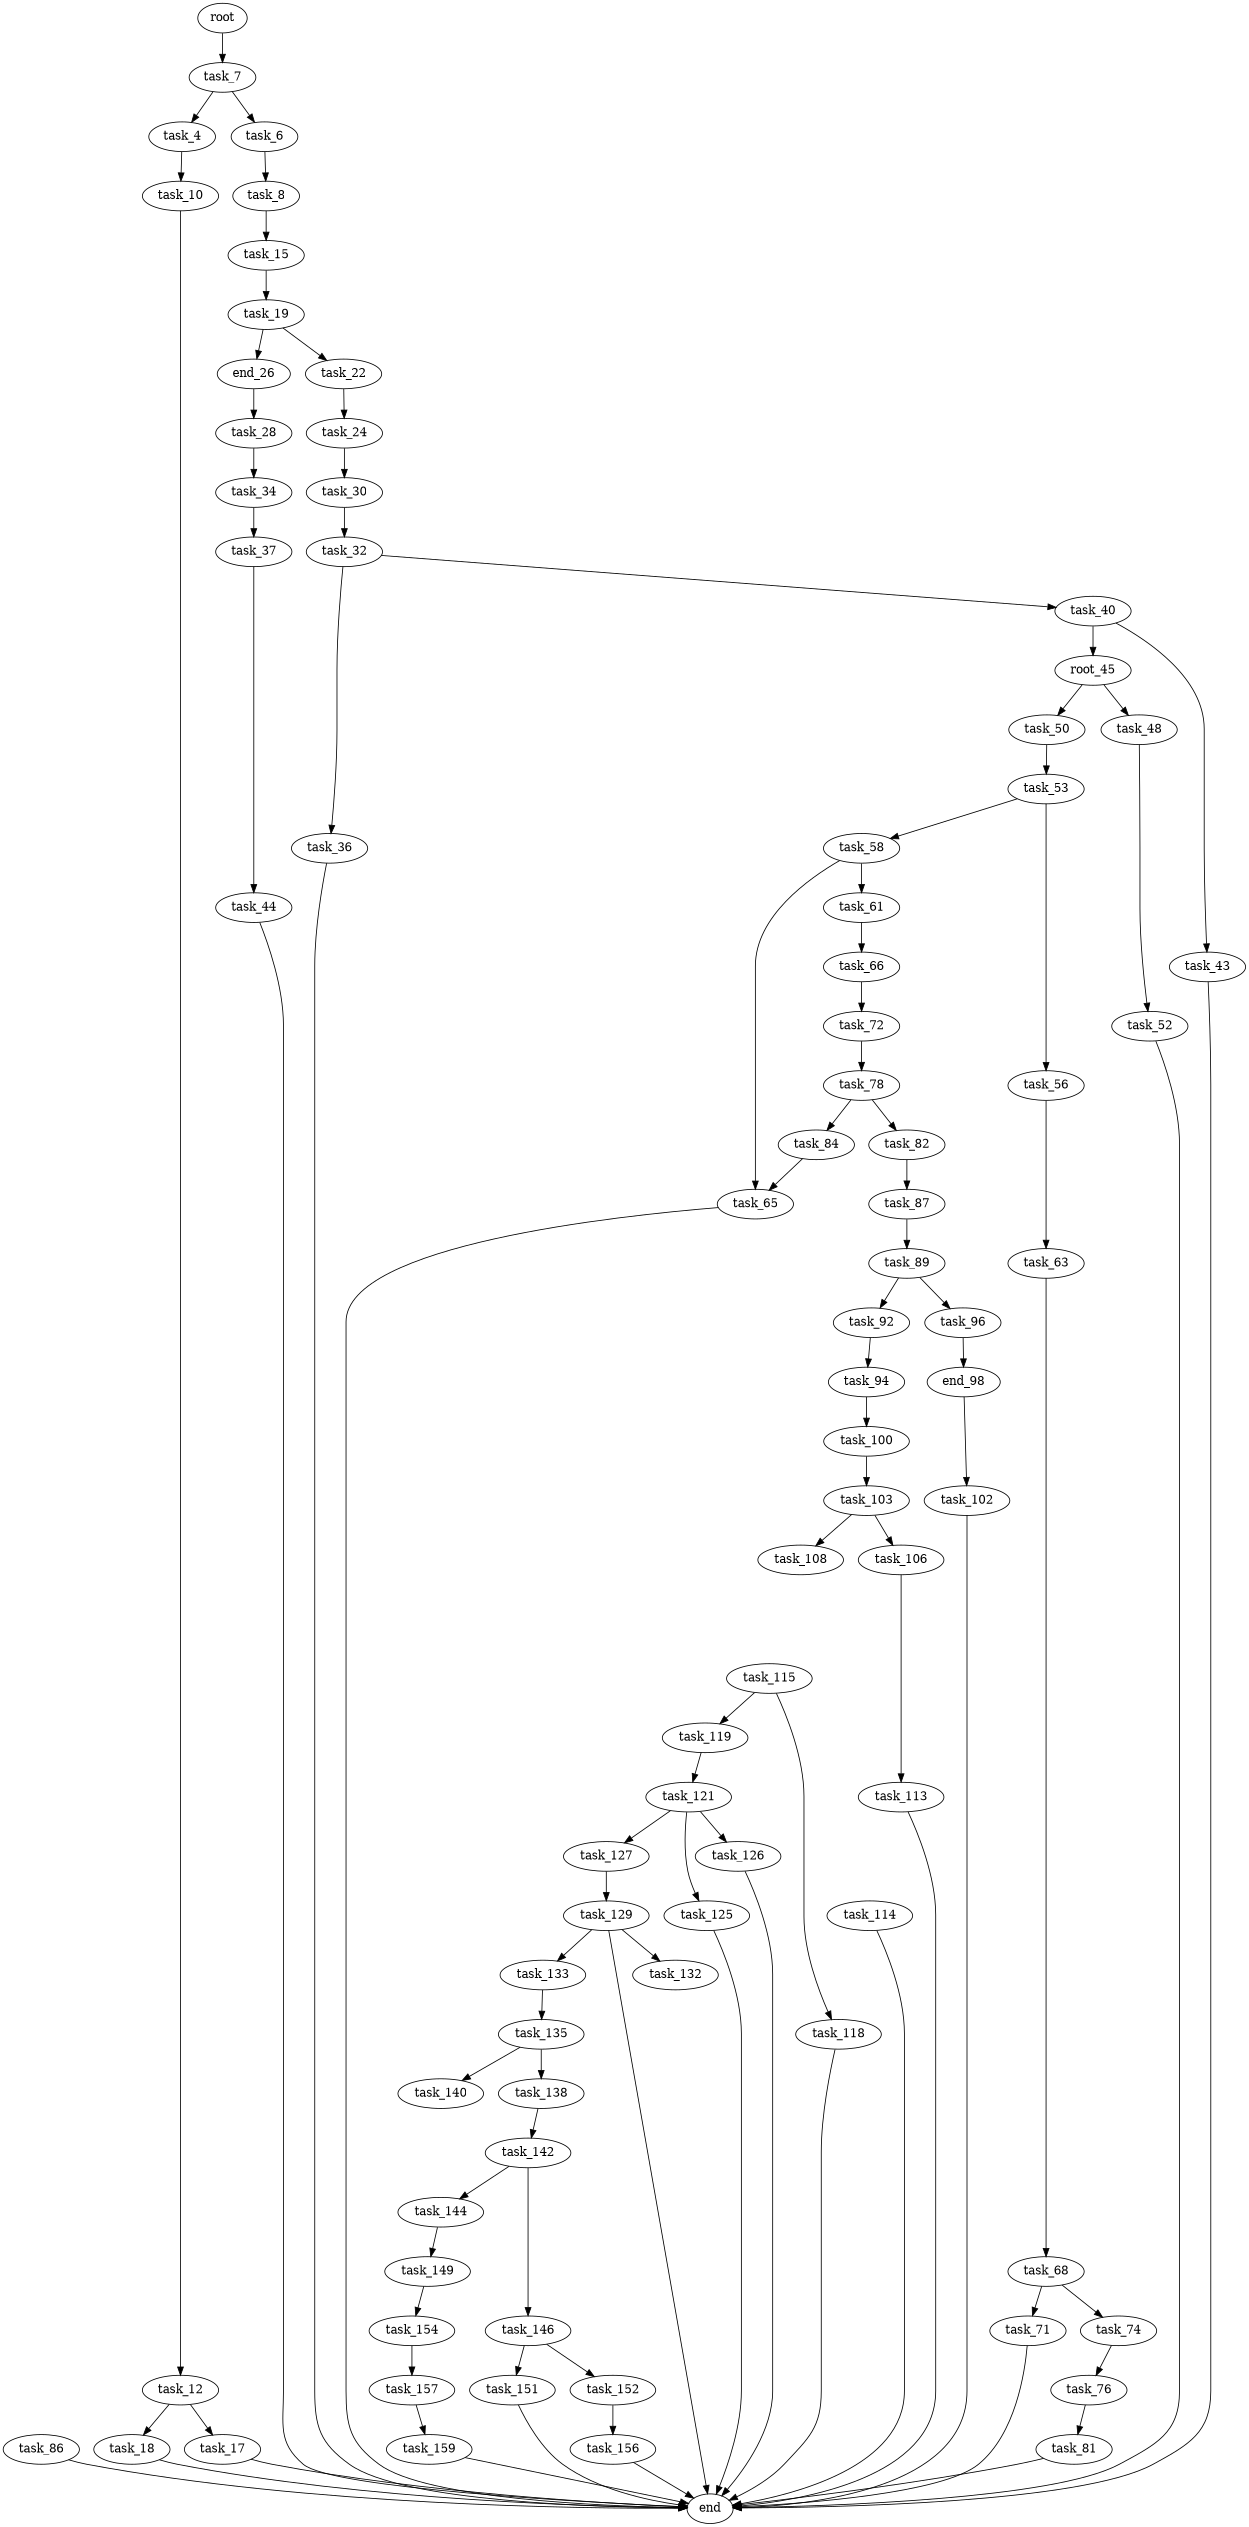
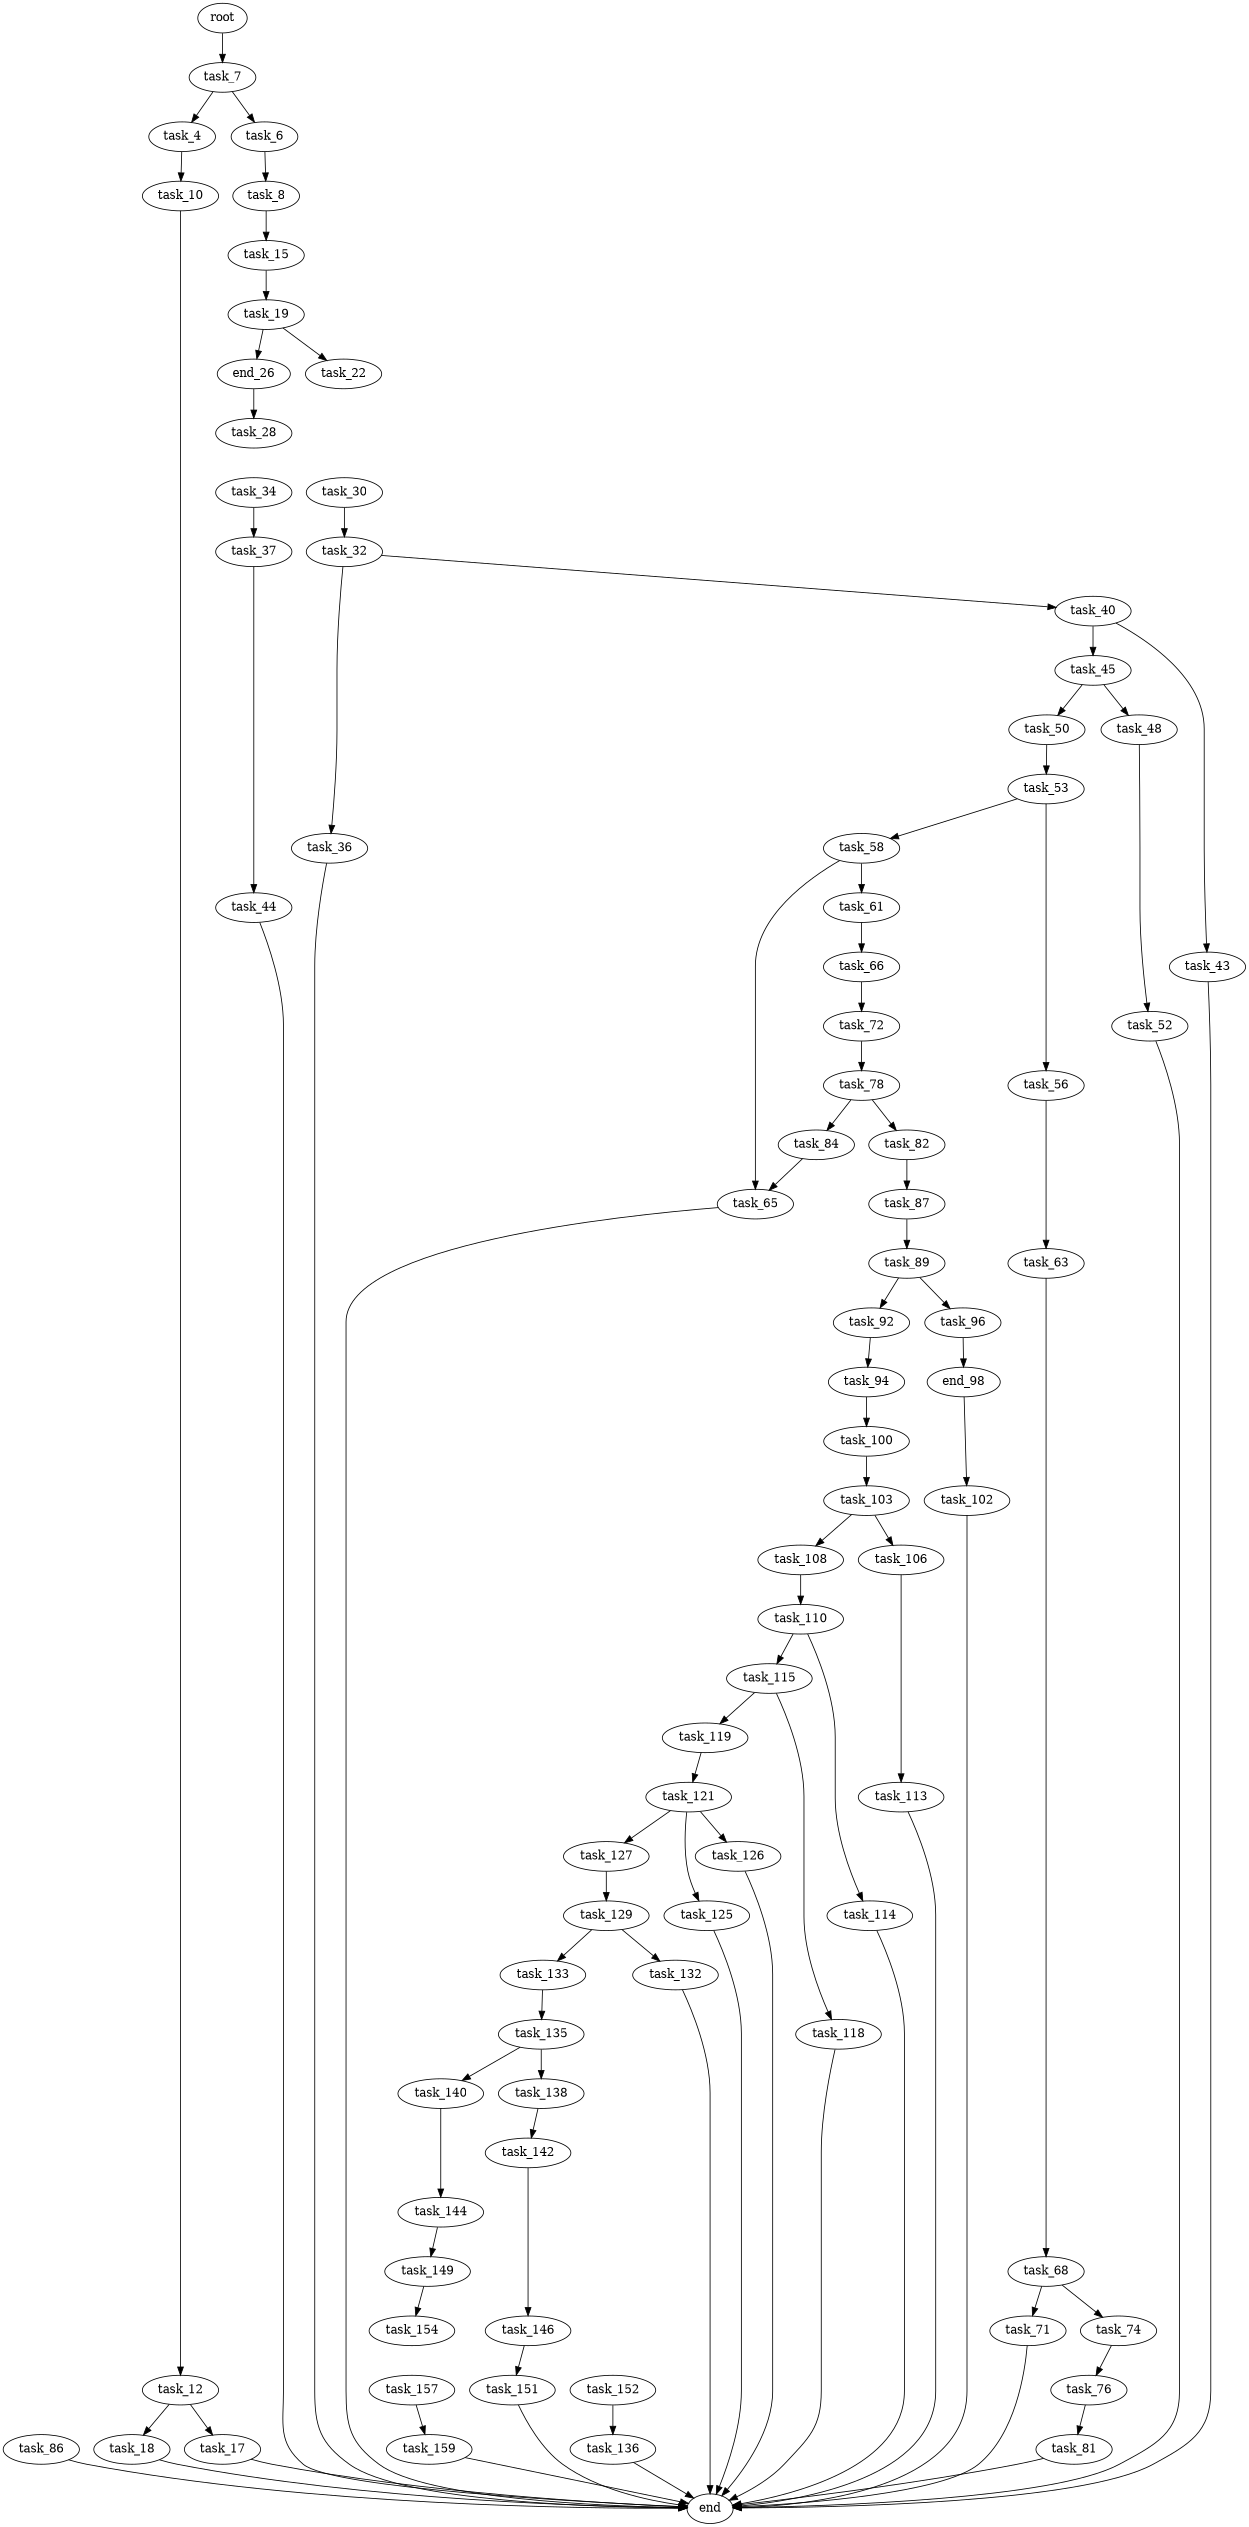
(344, 433) -> none
(254, 459) -> none
(1093, 670) -> (1093, 670)
none -> (801, 1619)
(488, 2180) -> (441, 2149)
(657, 2208) -> (710, 2236)
(412, 2356) -> none
(567, 2358) -> none
(613, 2449) -> (613, 2449)
